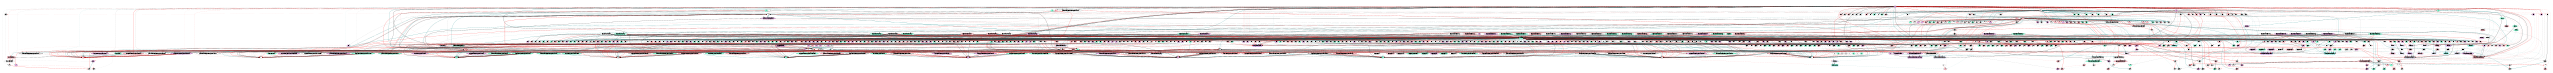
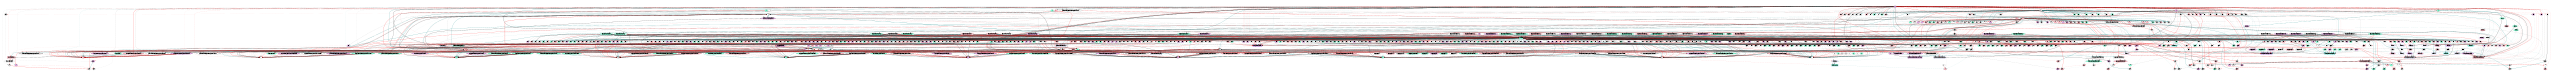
(607, 34) -> (607, 34)
